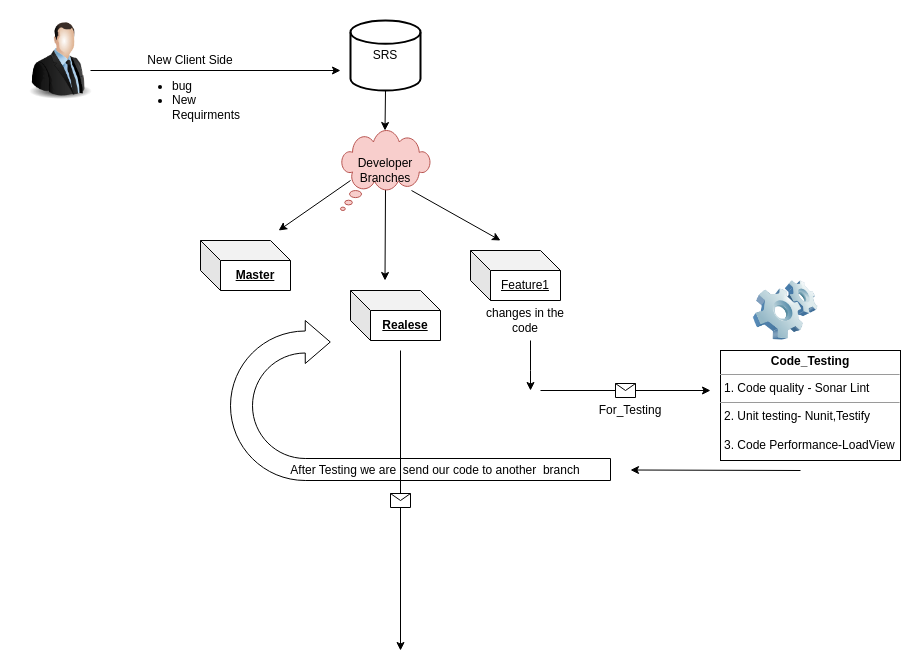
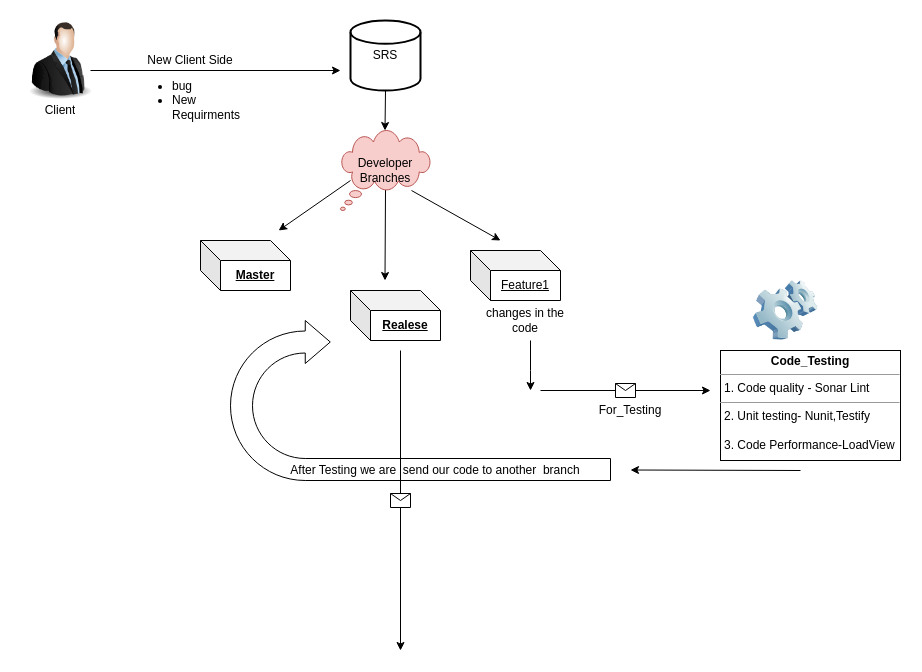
none -> (61, 111)
